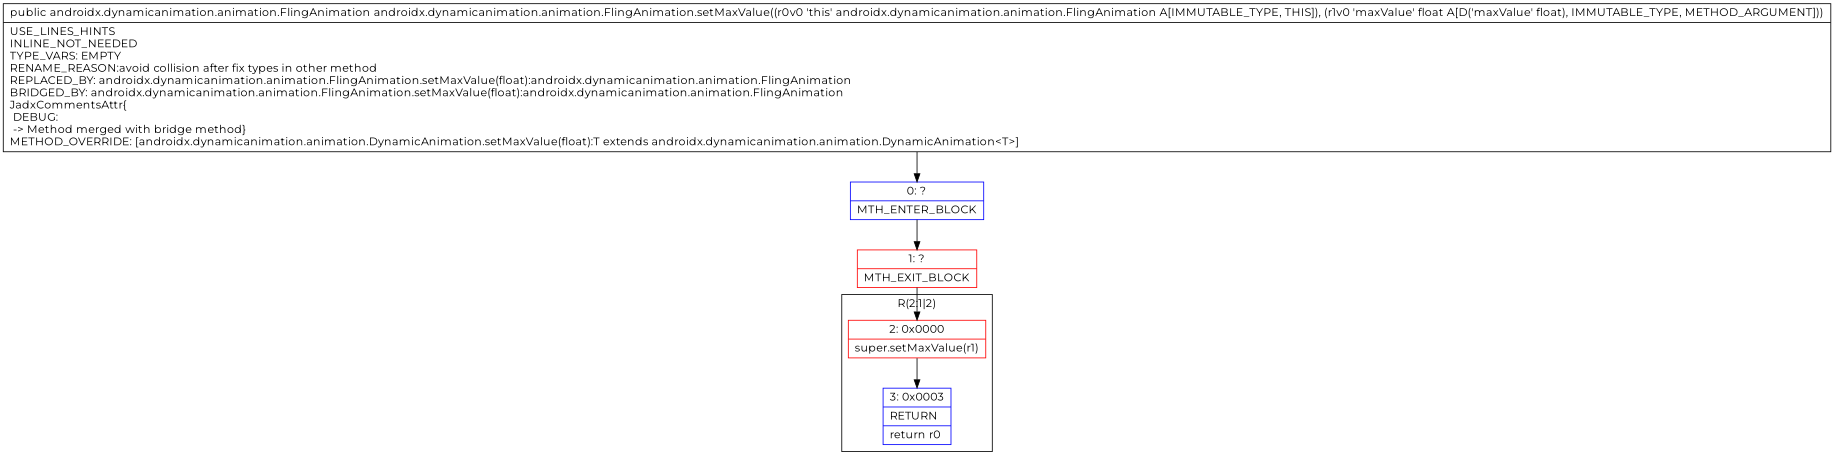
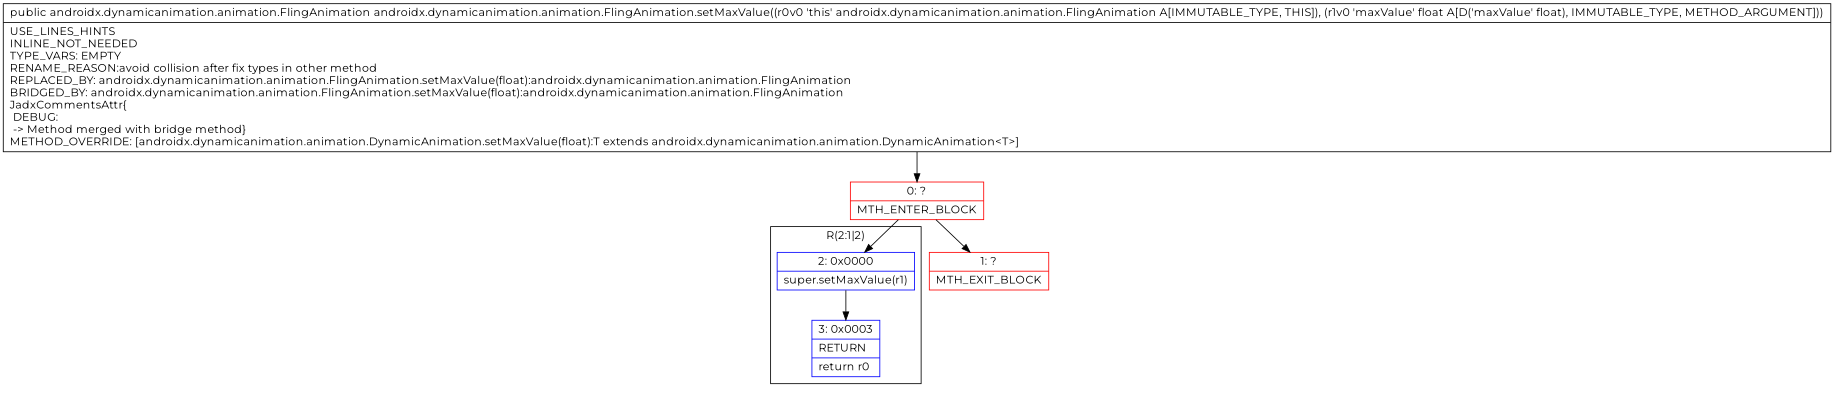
(917, 201) -> (917, 201)
(917, 300) -> (885, 233)
(917, 339) -> (846, 271)
